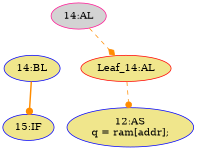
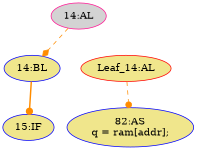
(99, 39) -> (58, 39)
(130, 127) -> (130, 127)
